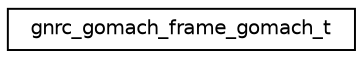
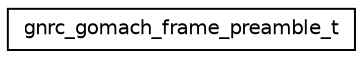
(181, 29) -> (181, 29)
